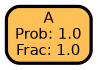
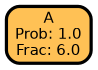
(49, 35) -> (49, 35)
